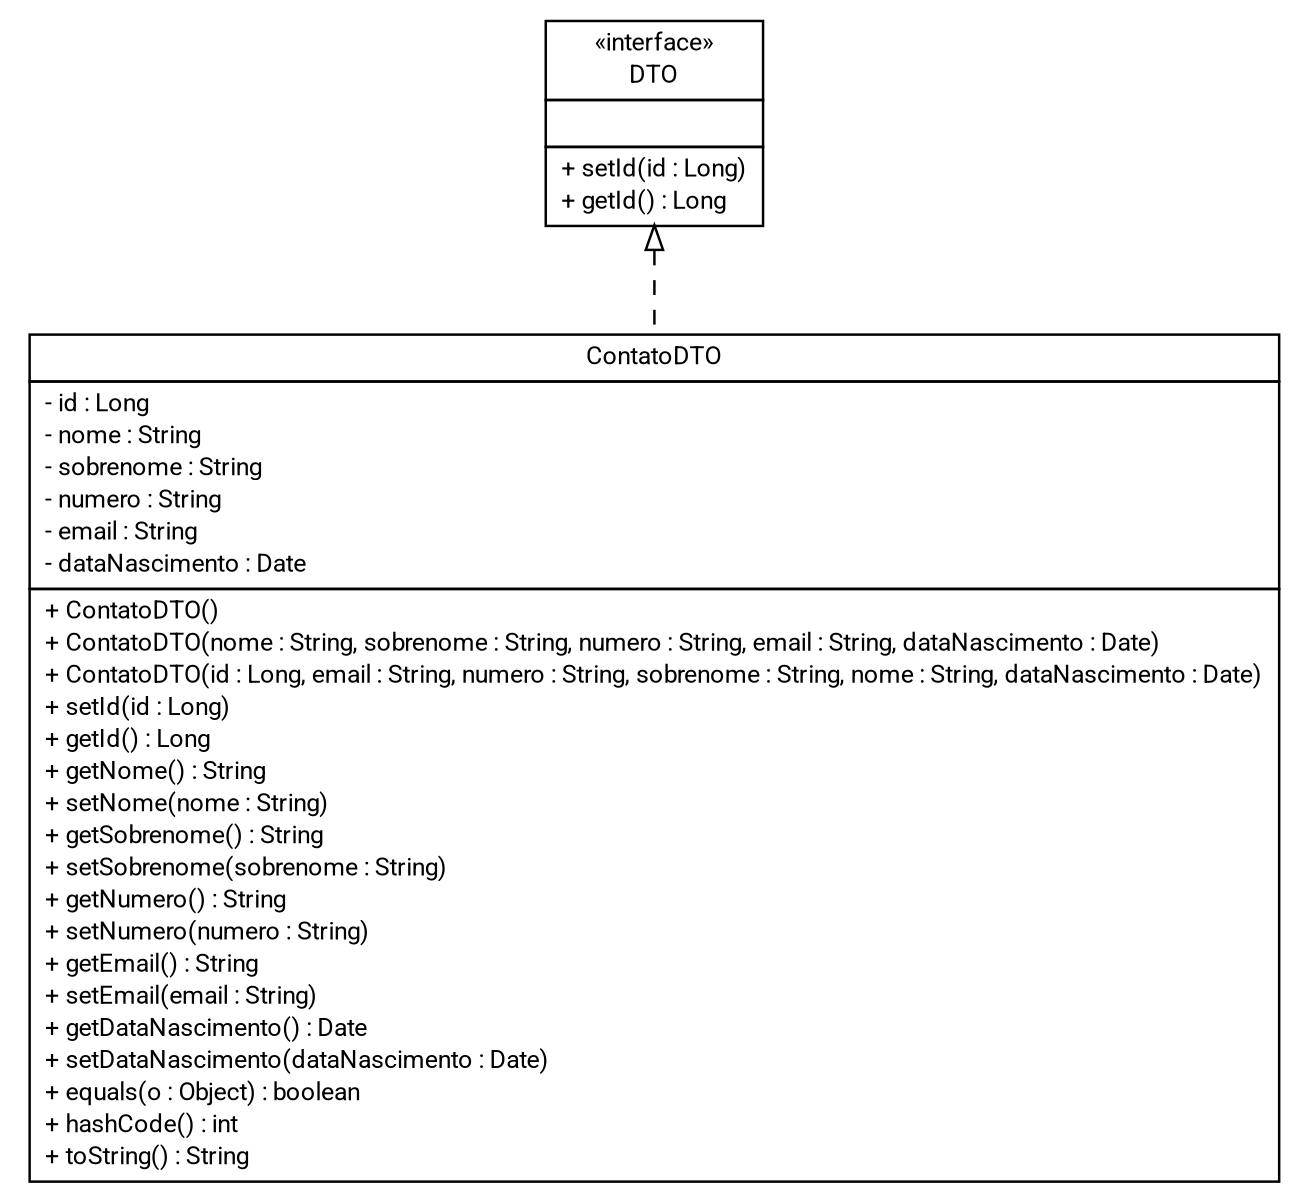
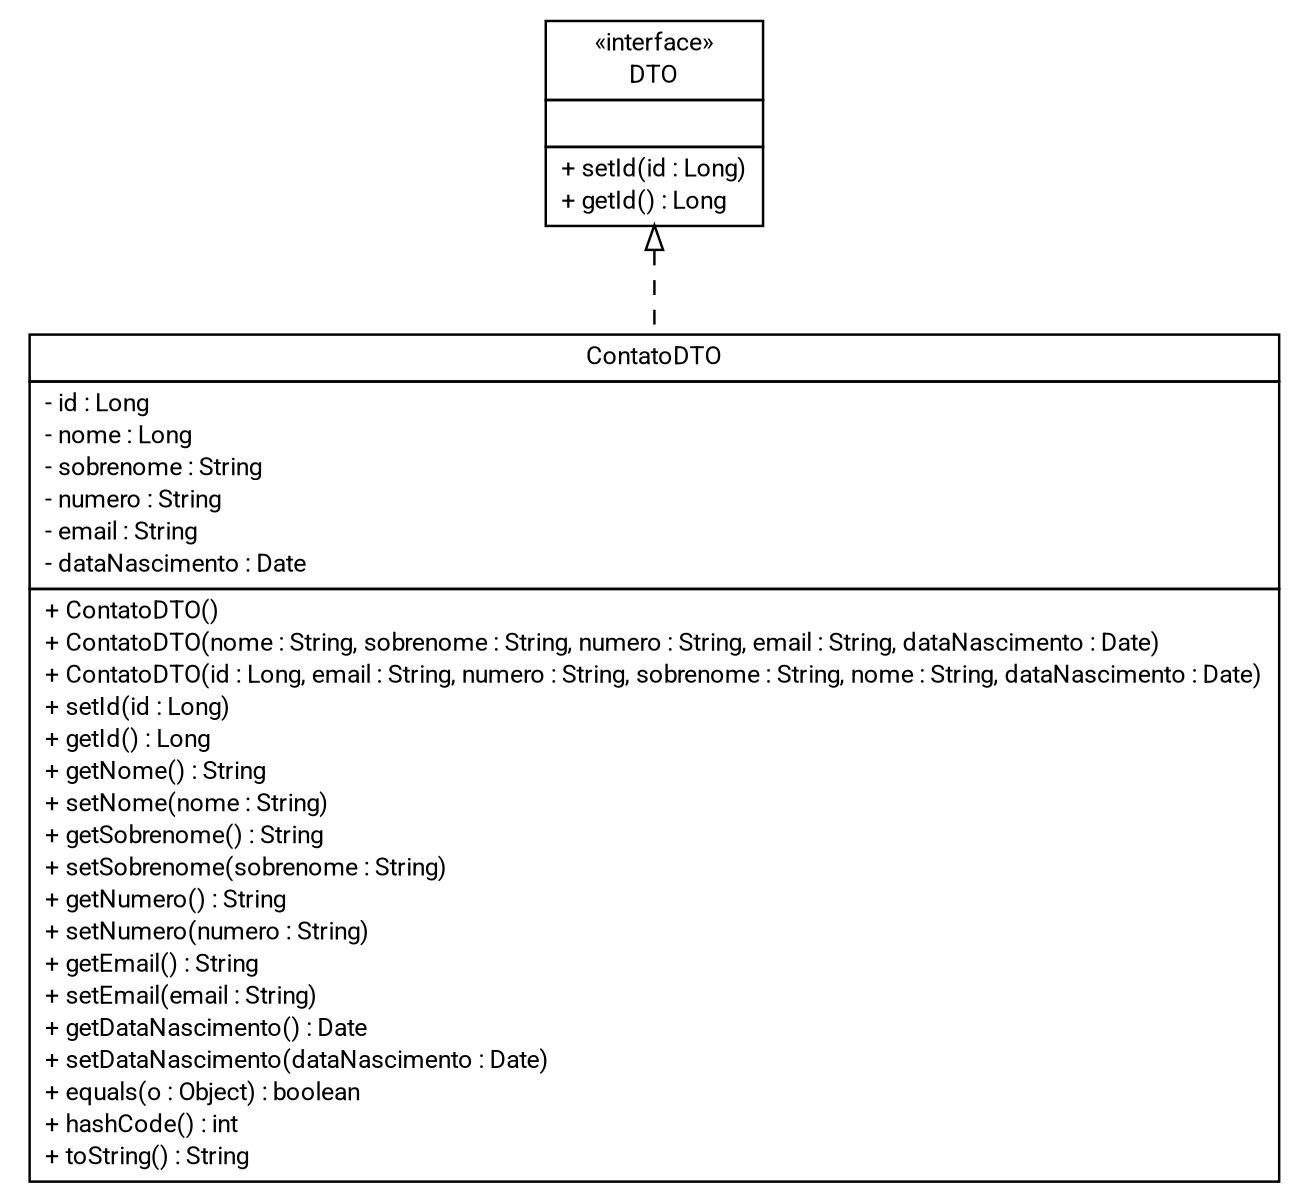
(123, 436) -> (119, 436)
